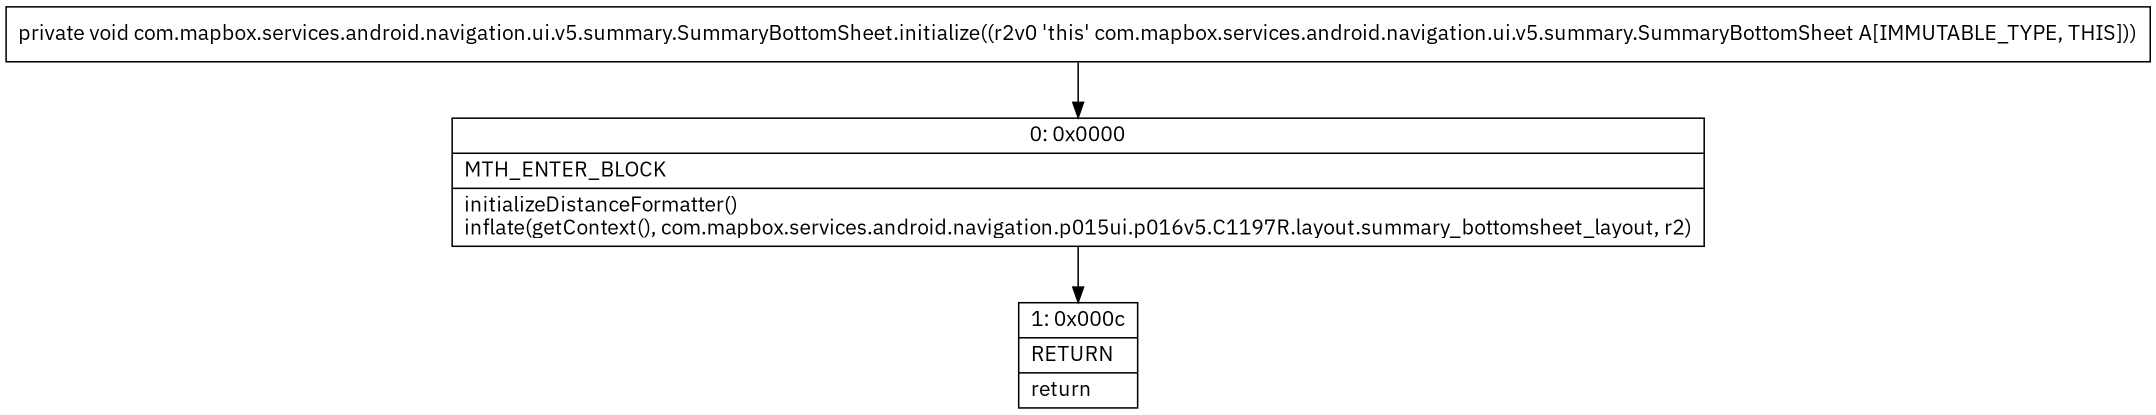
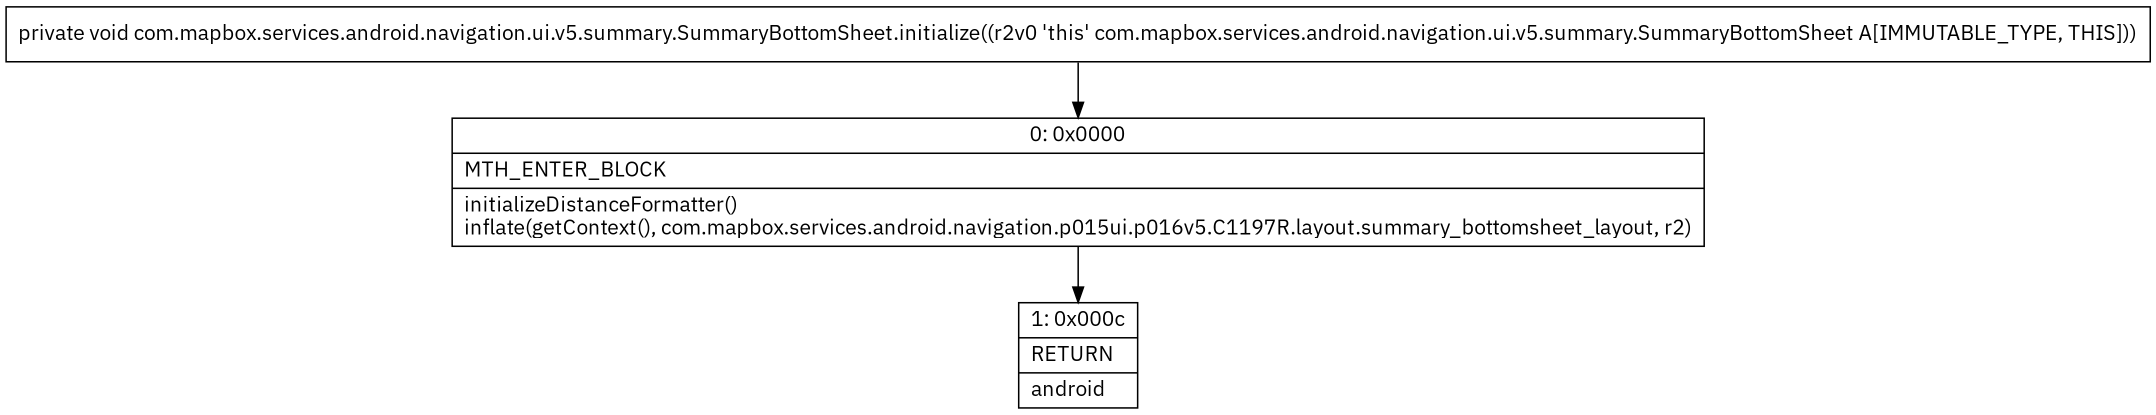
(1061, 390) -> (1068, 390)
